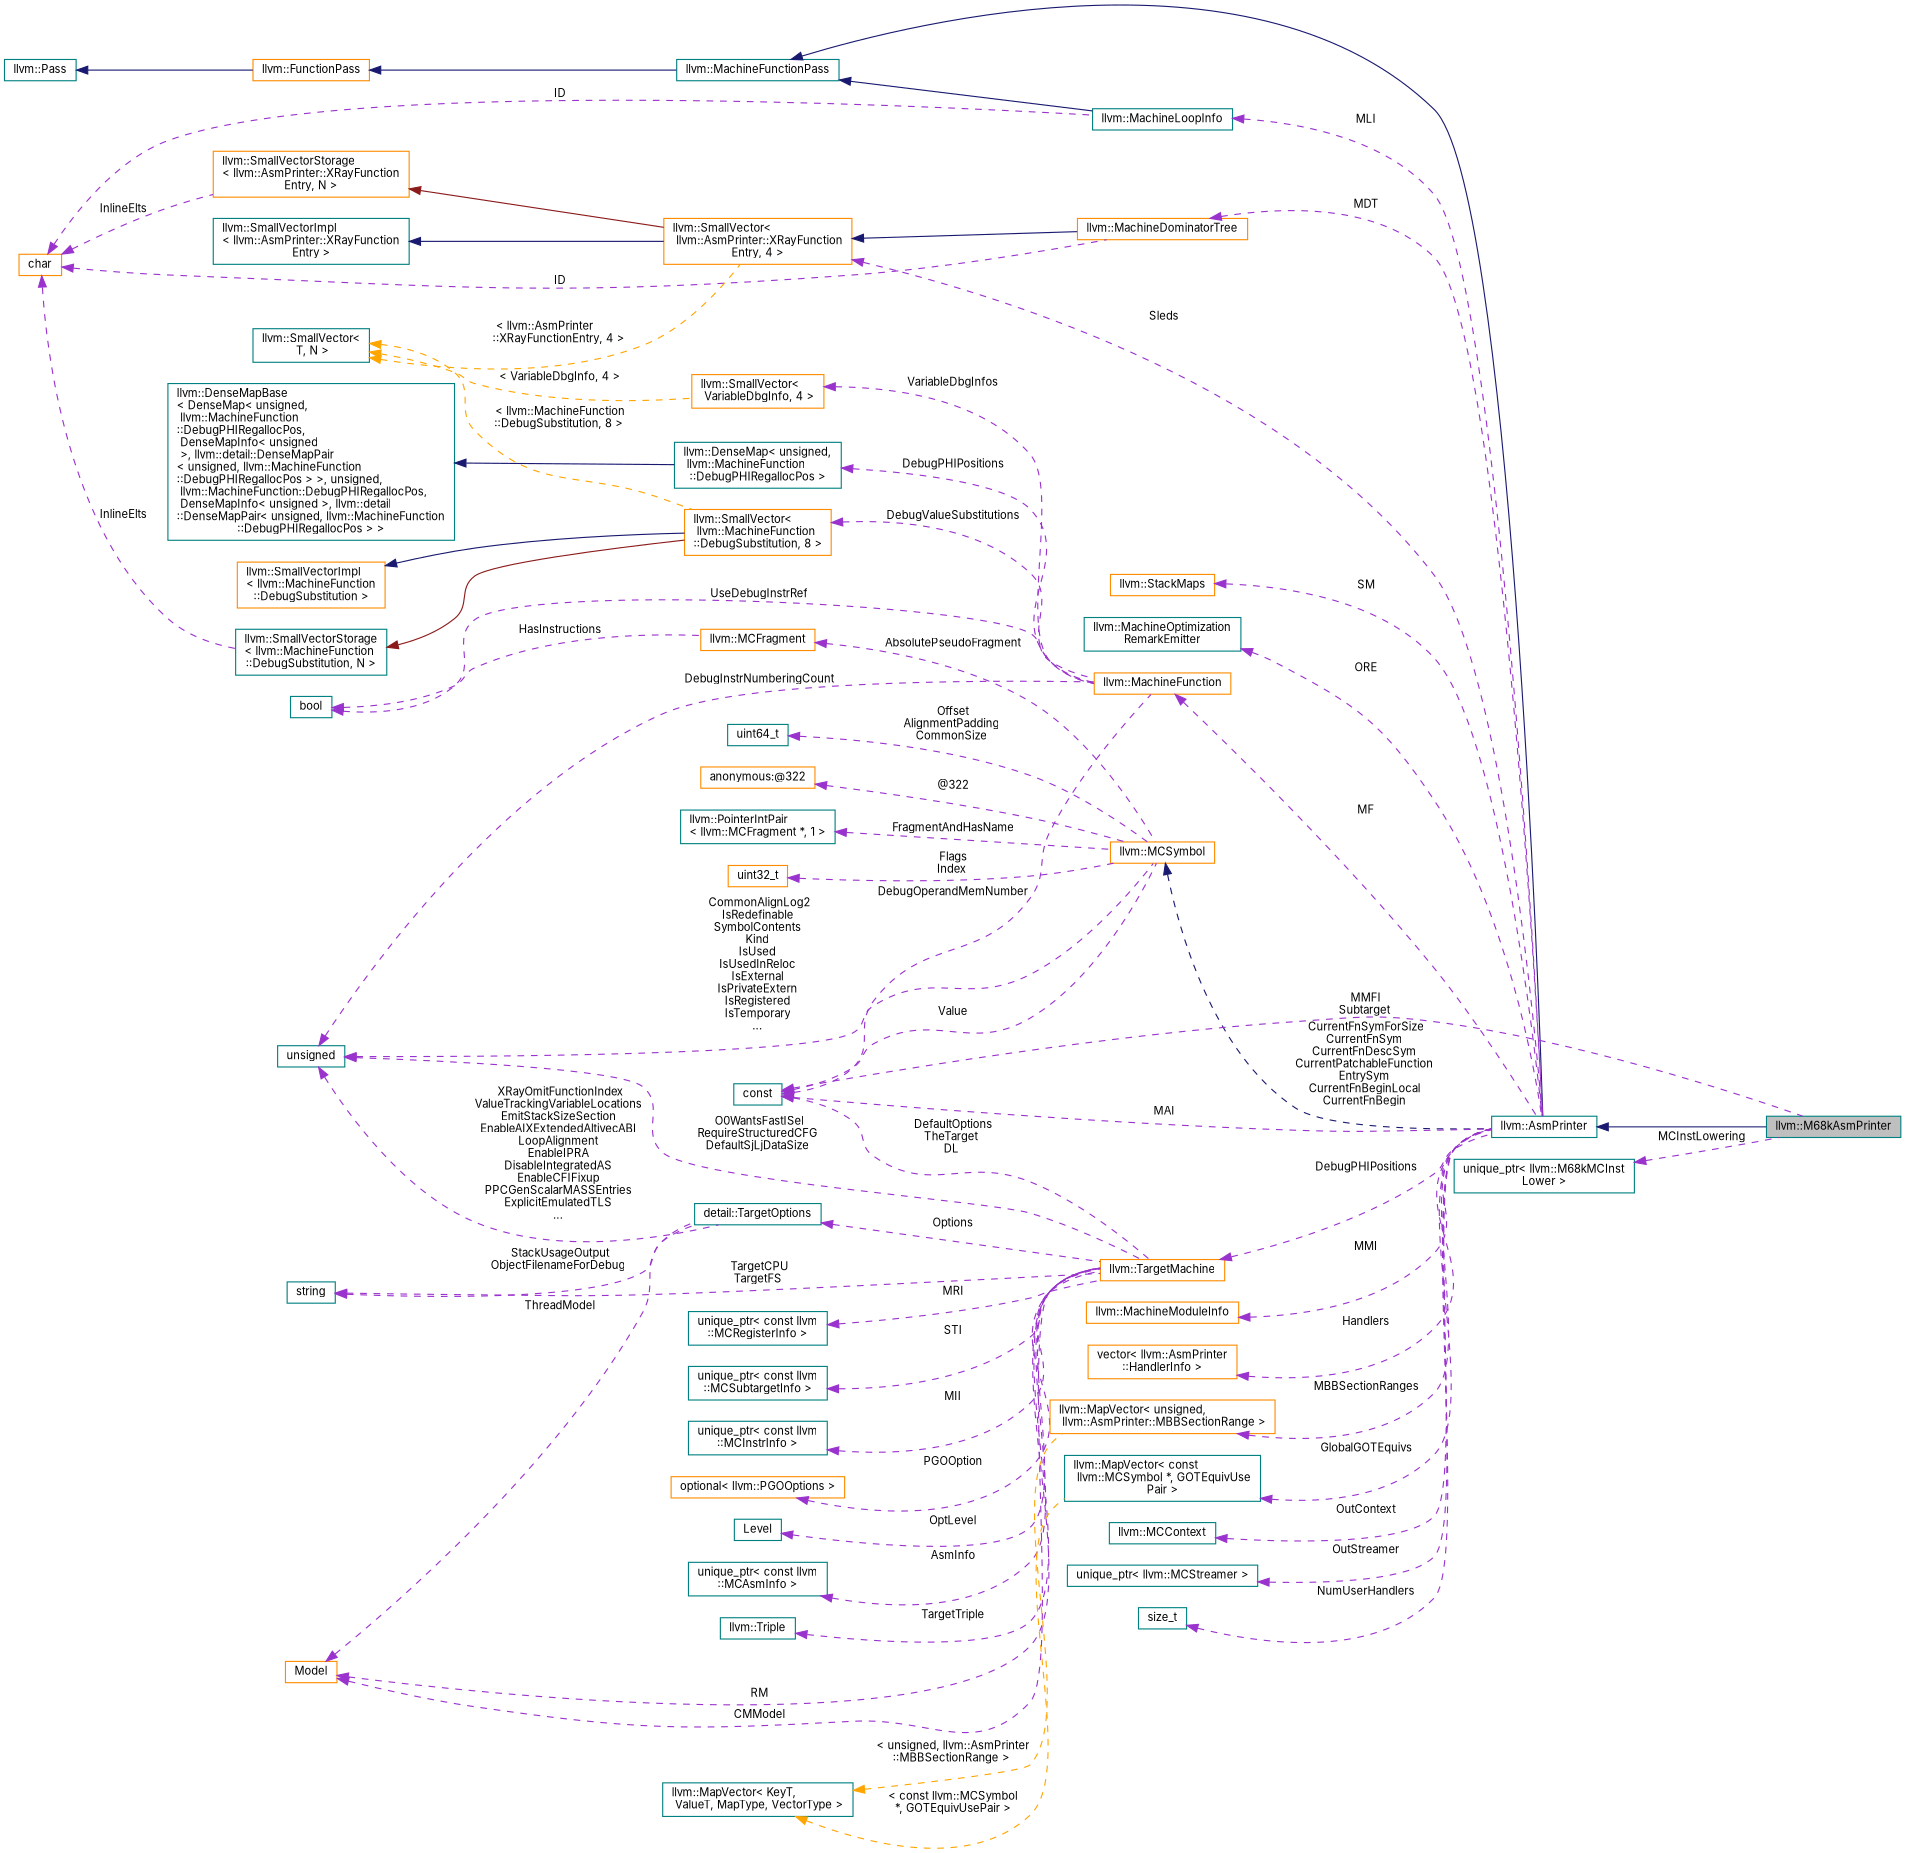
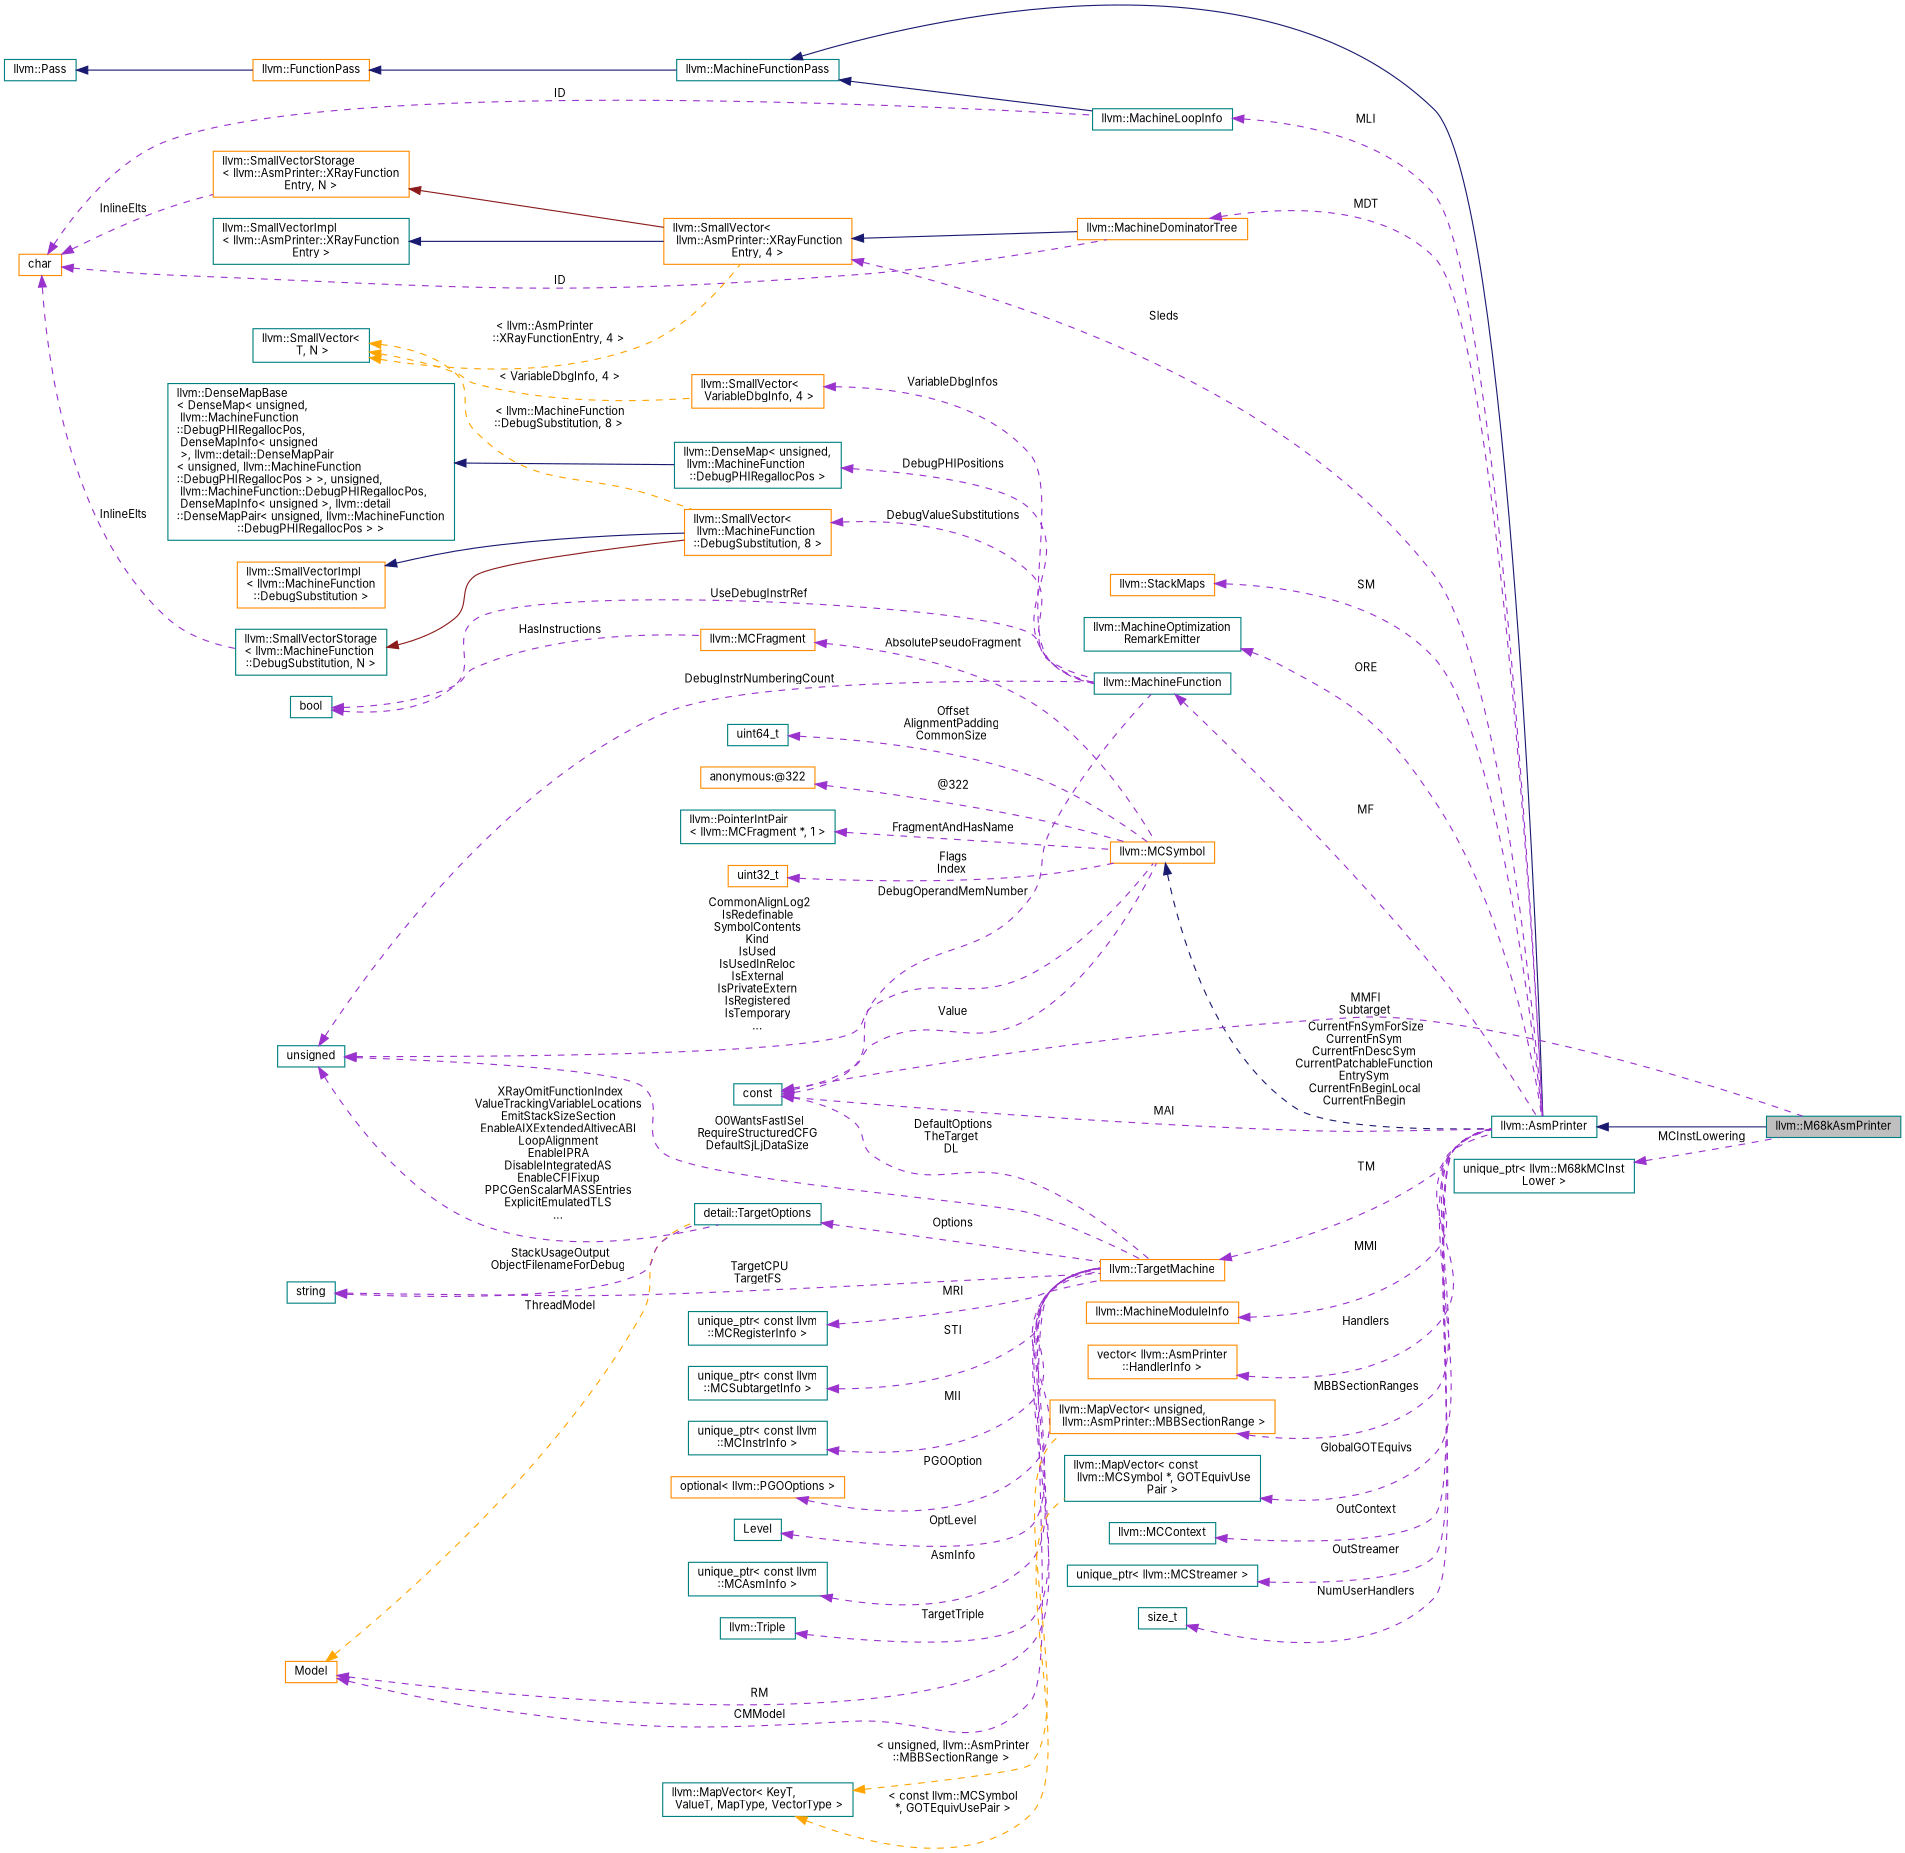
(1163, 684) -> (1163, 684)
(1365, 1168) -> (1365, 1168)
(541, 1454) -> (541, 1454)
